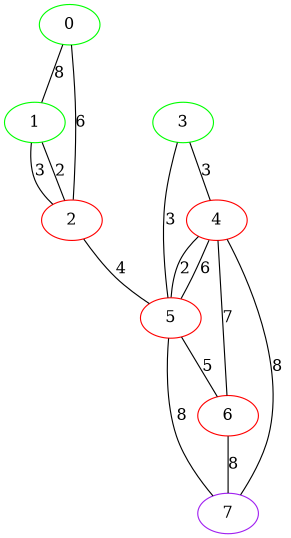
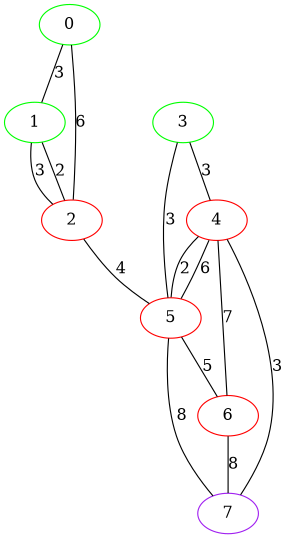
(60, 74) -> (60, 74)
(278, 367) -> (278, 367)
